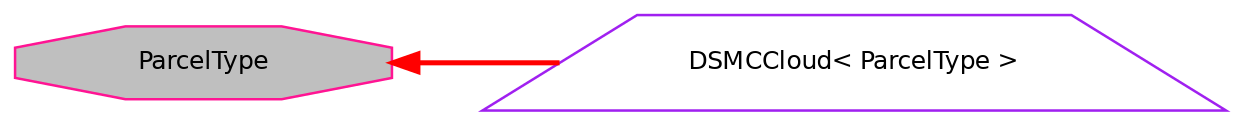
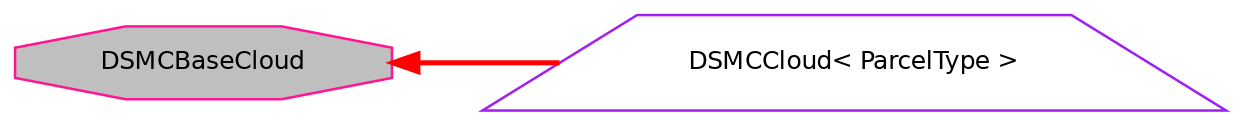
(204, 63) -> (204, 63)
